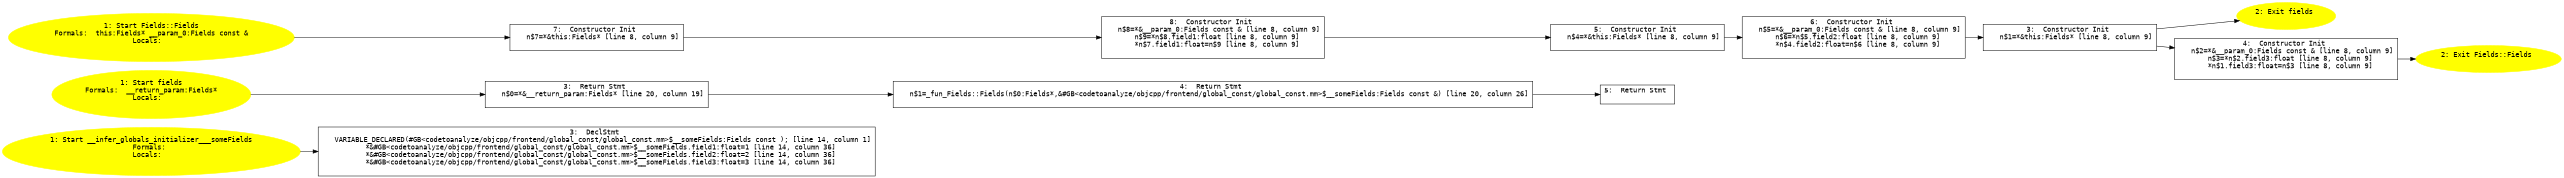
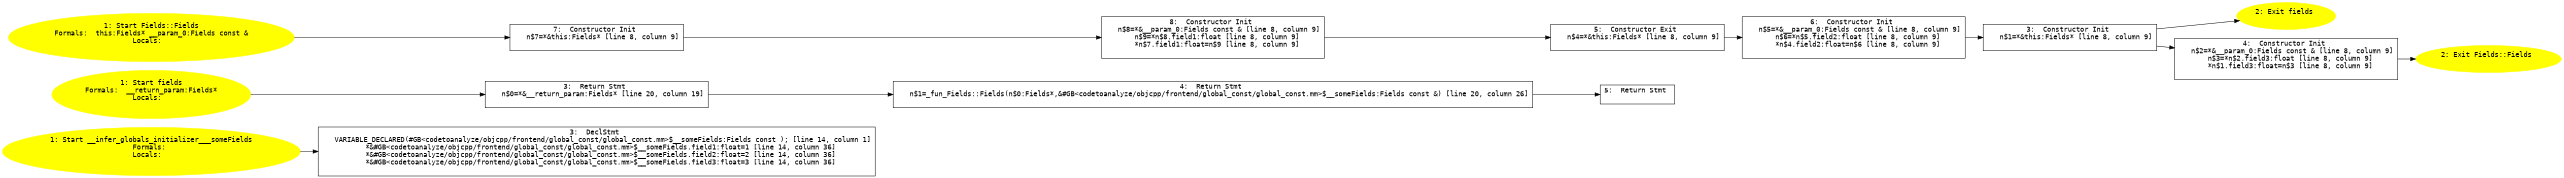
(1637, 38) -> (1637, 38)
